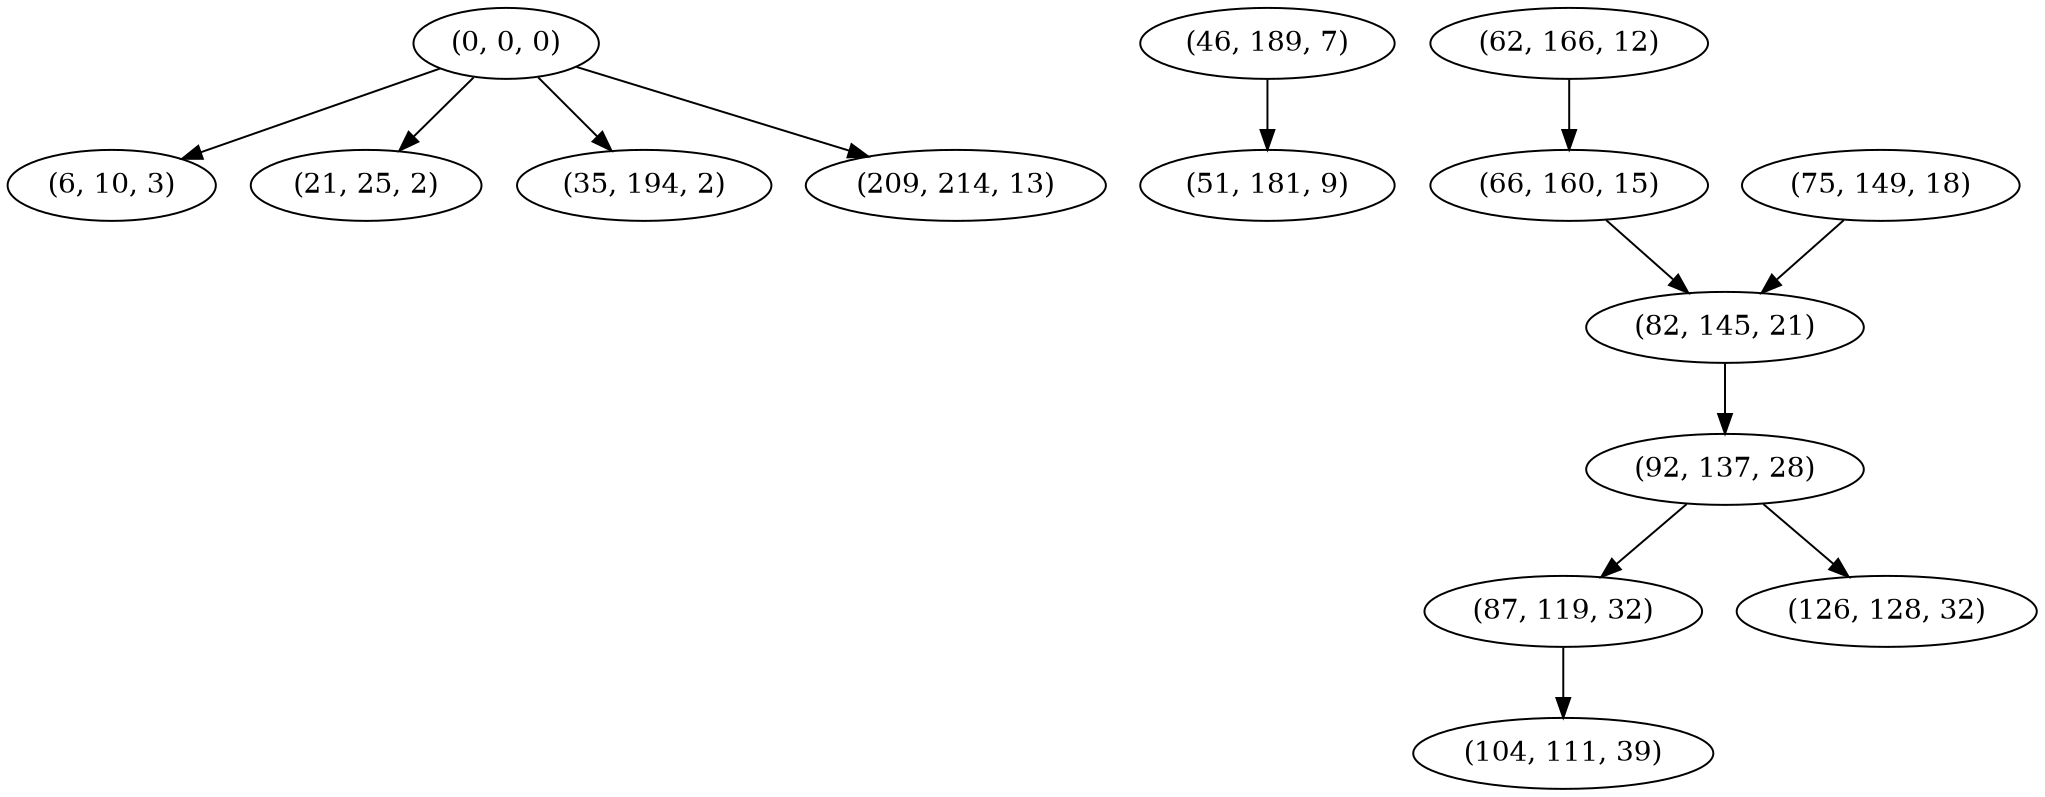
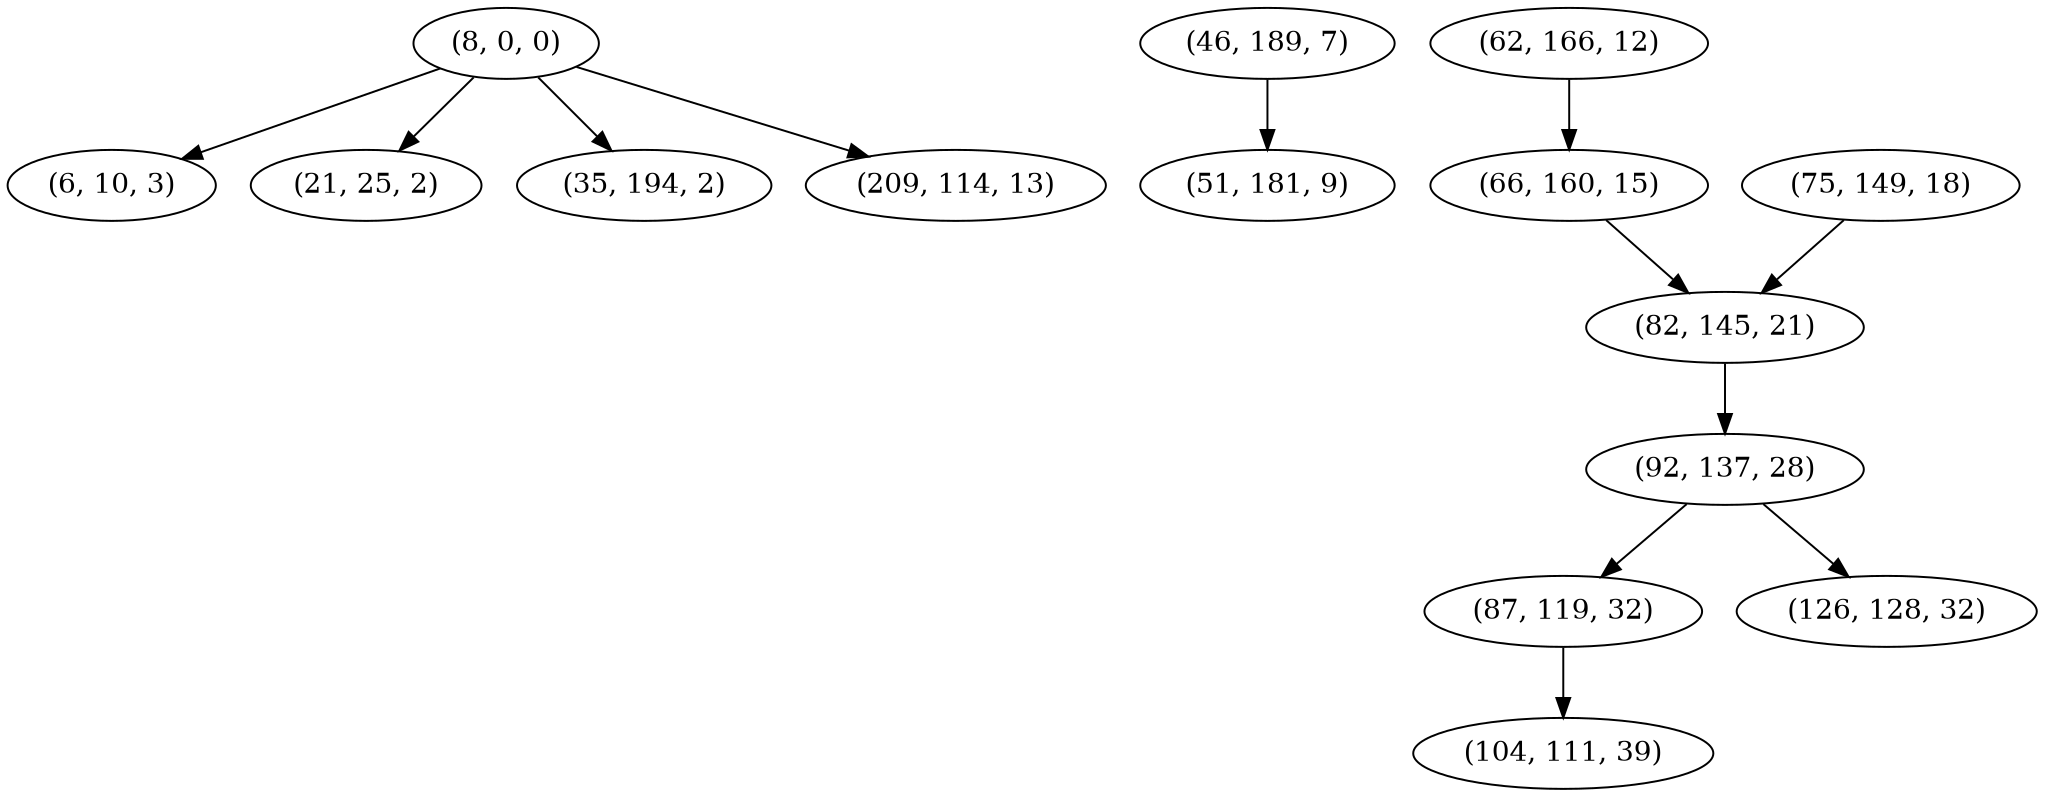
(506, 43) -> (506, 43)
(956, 185) -> (956, 185)
